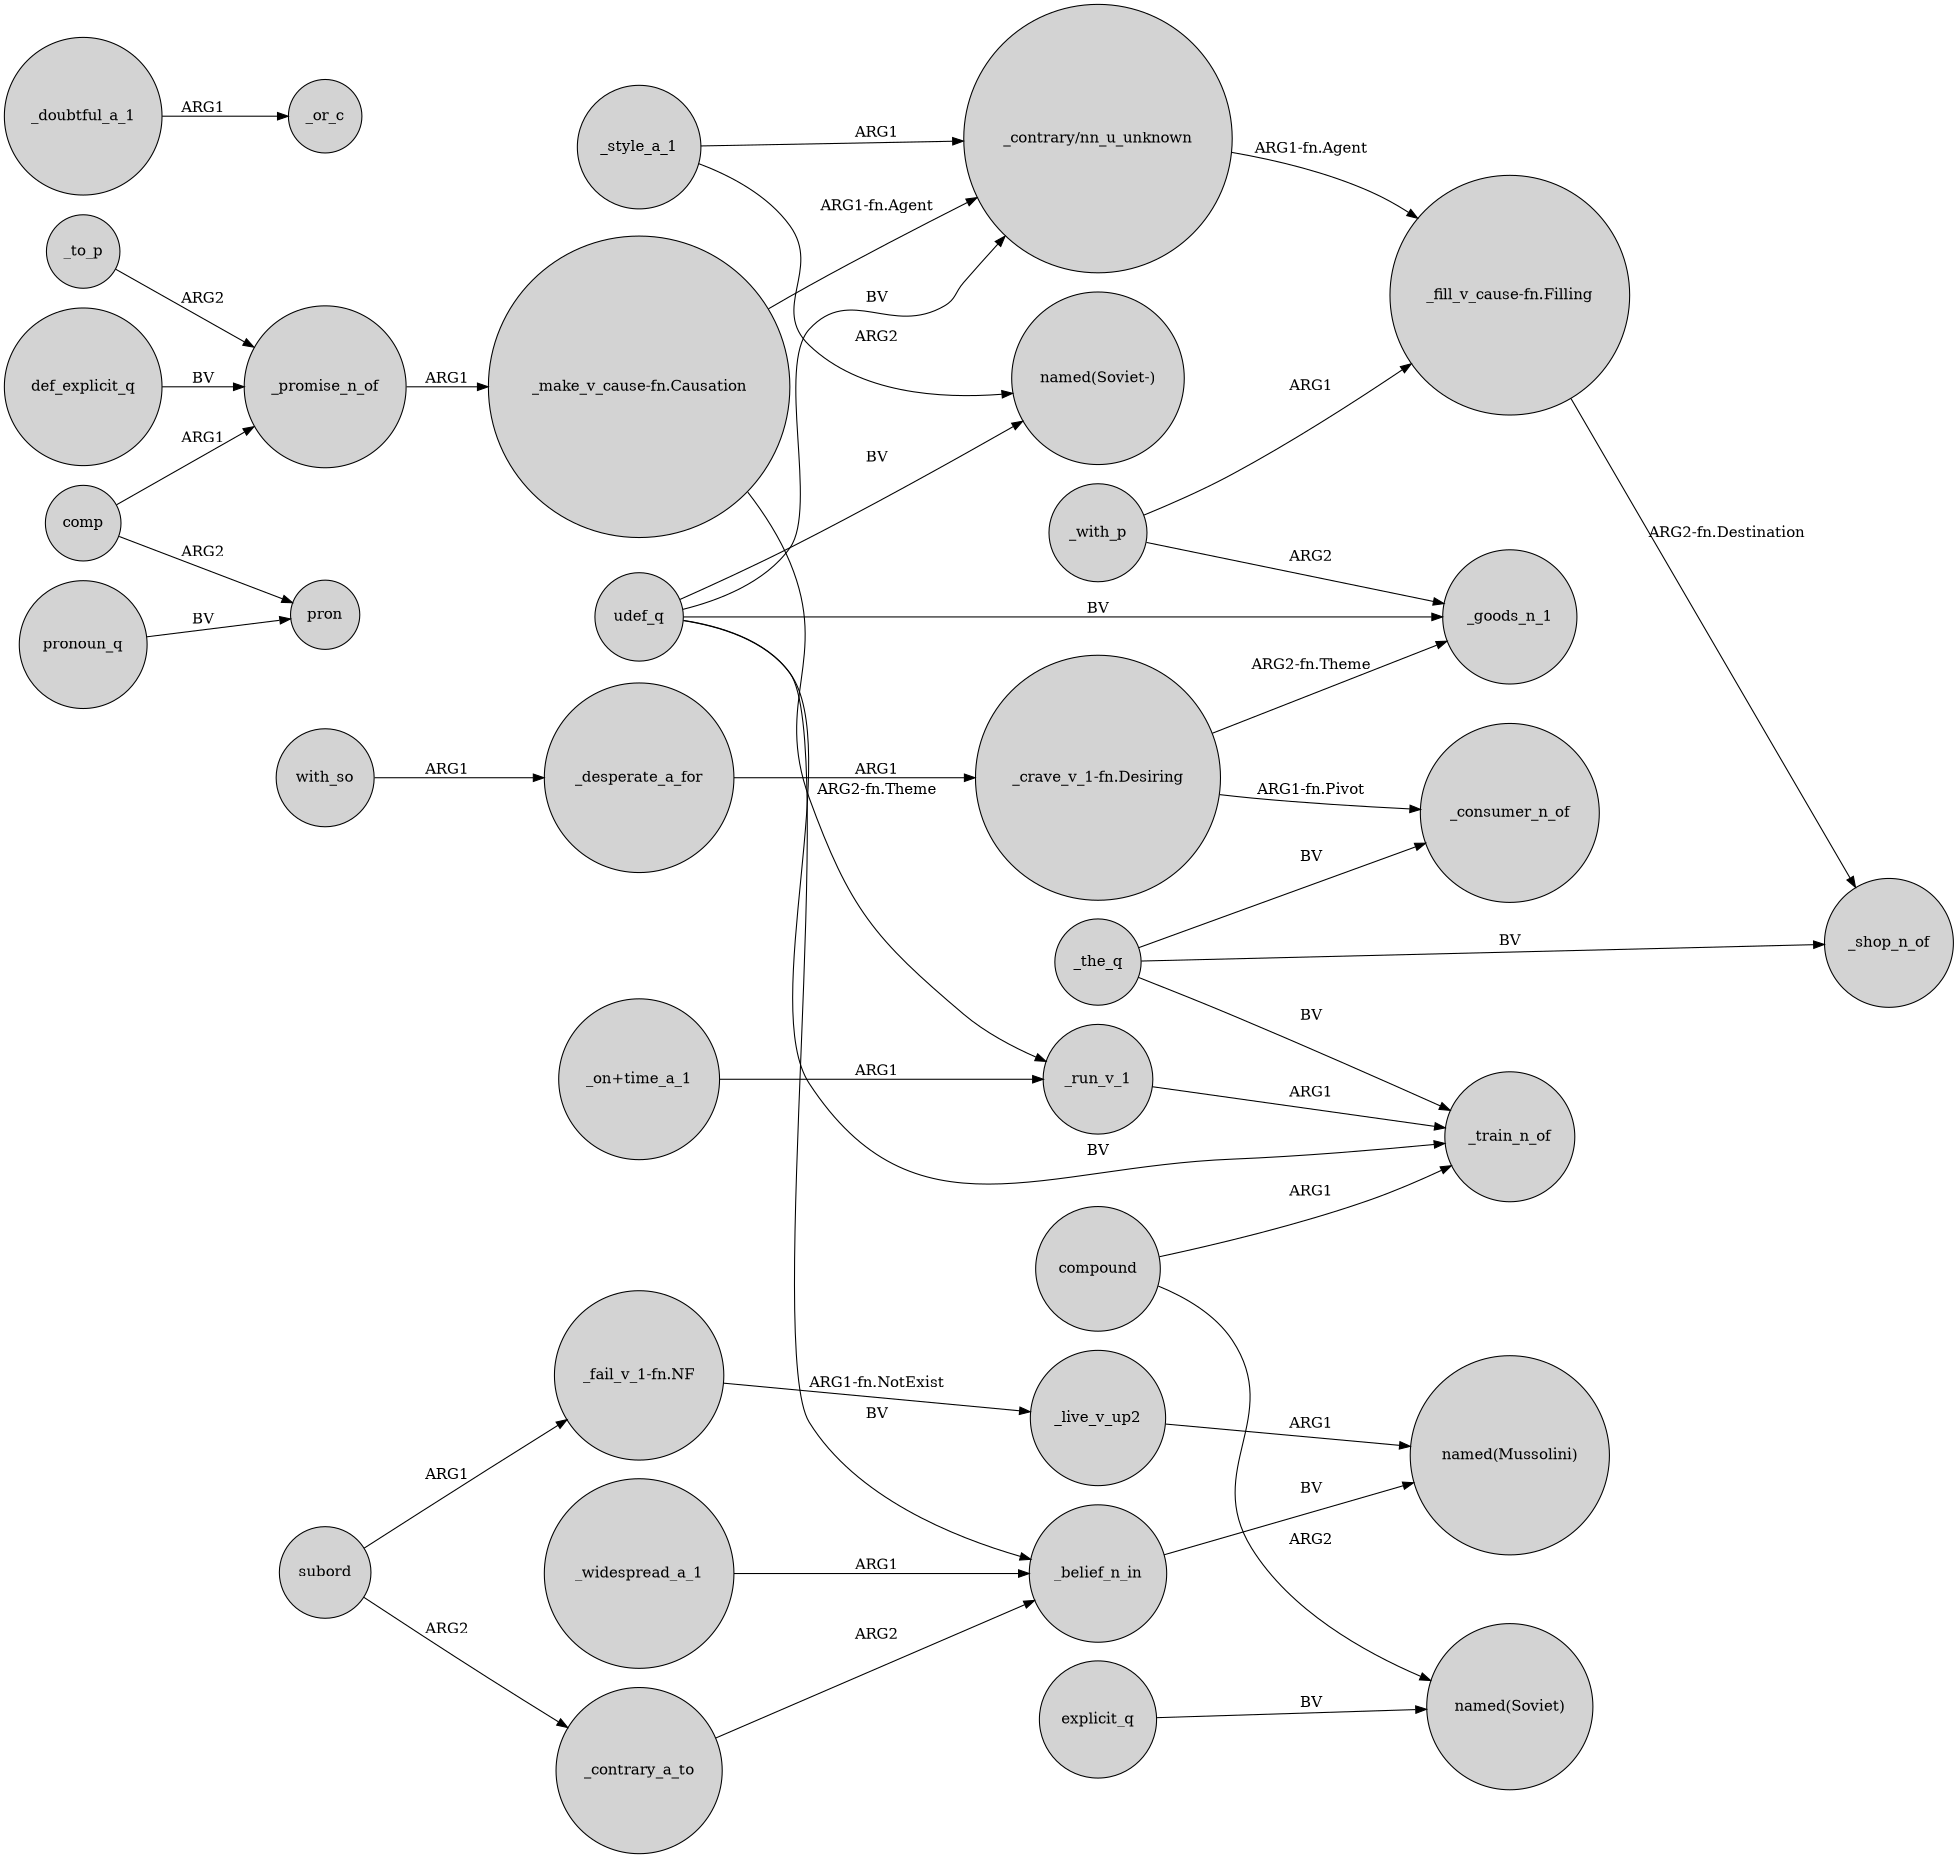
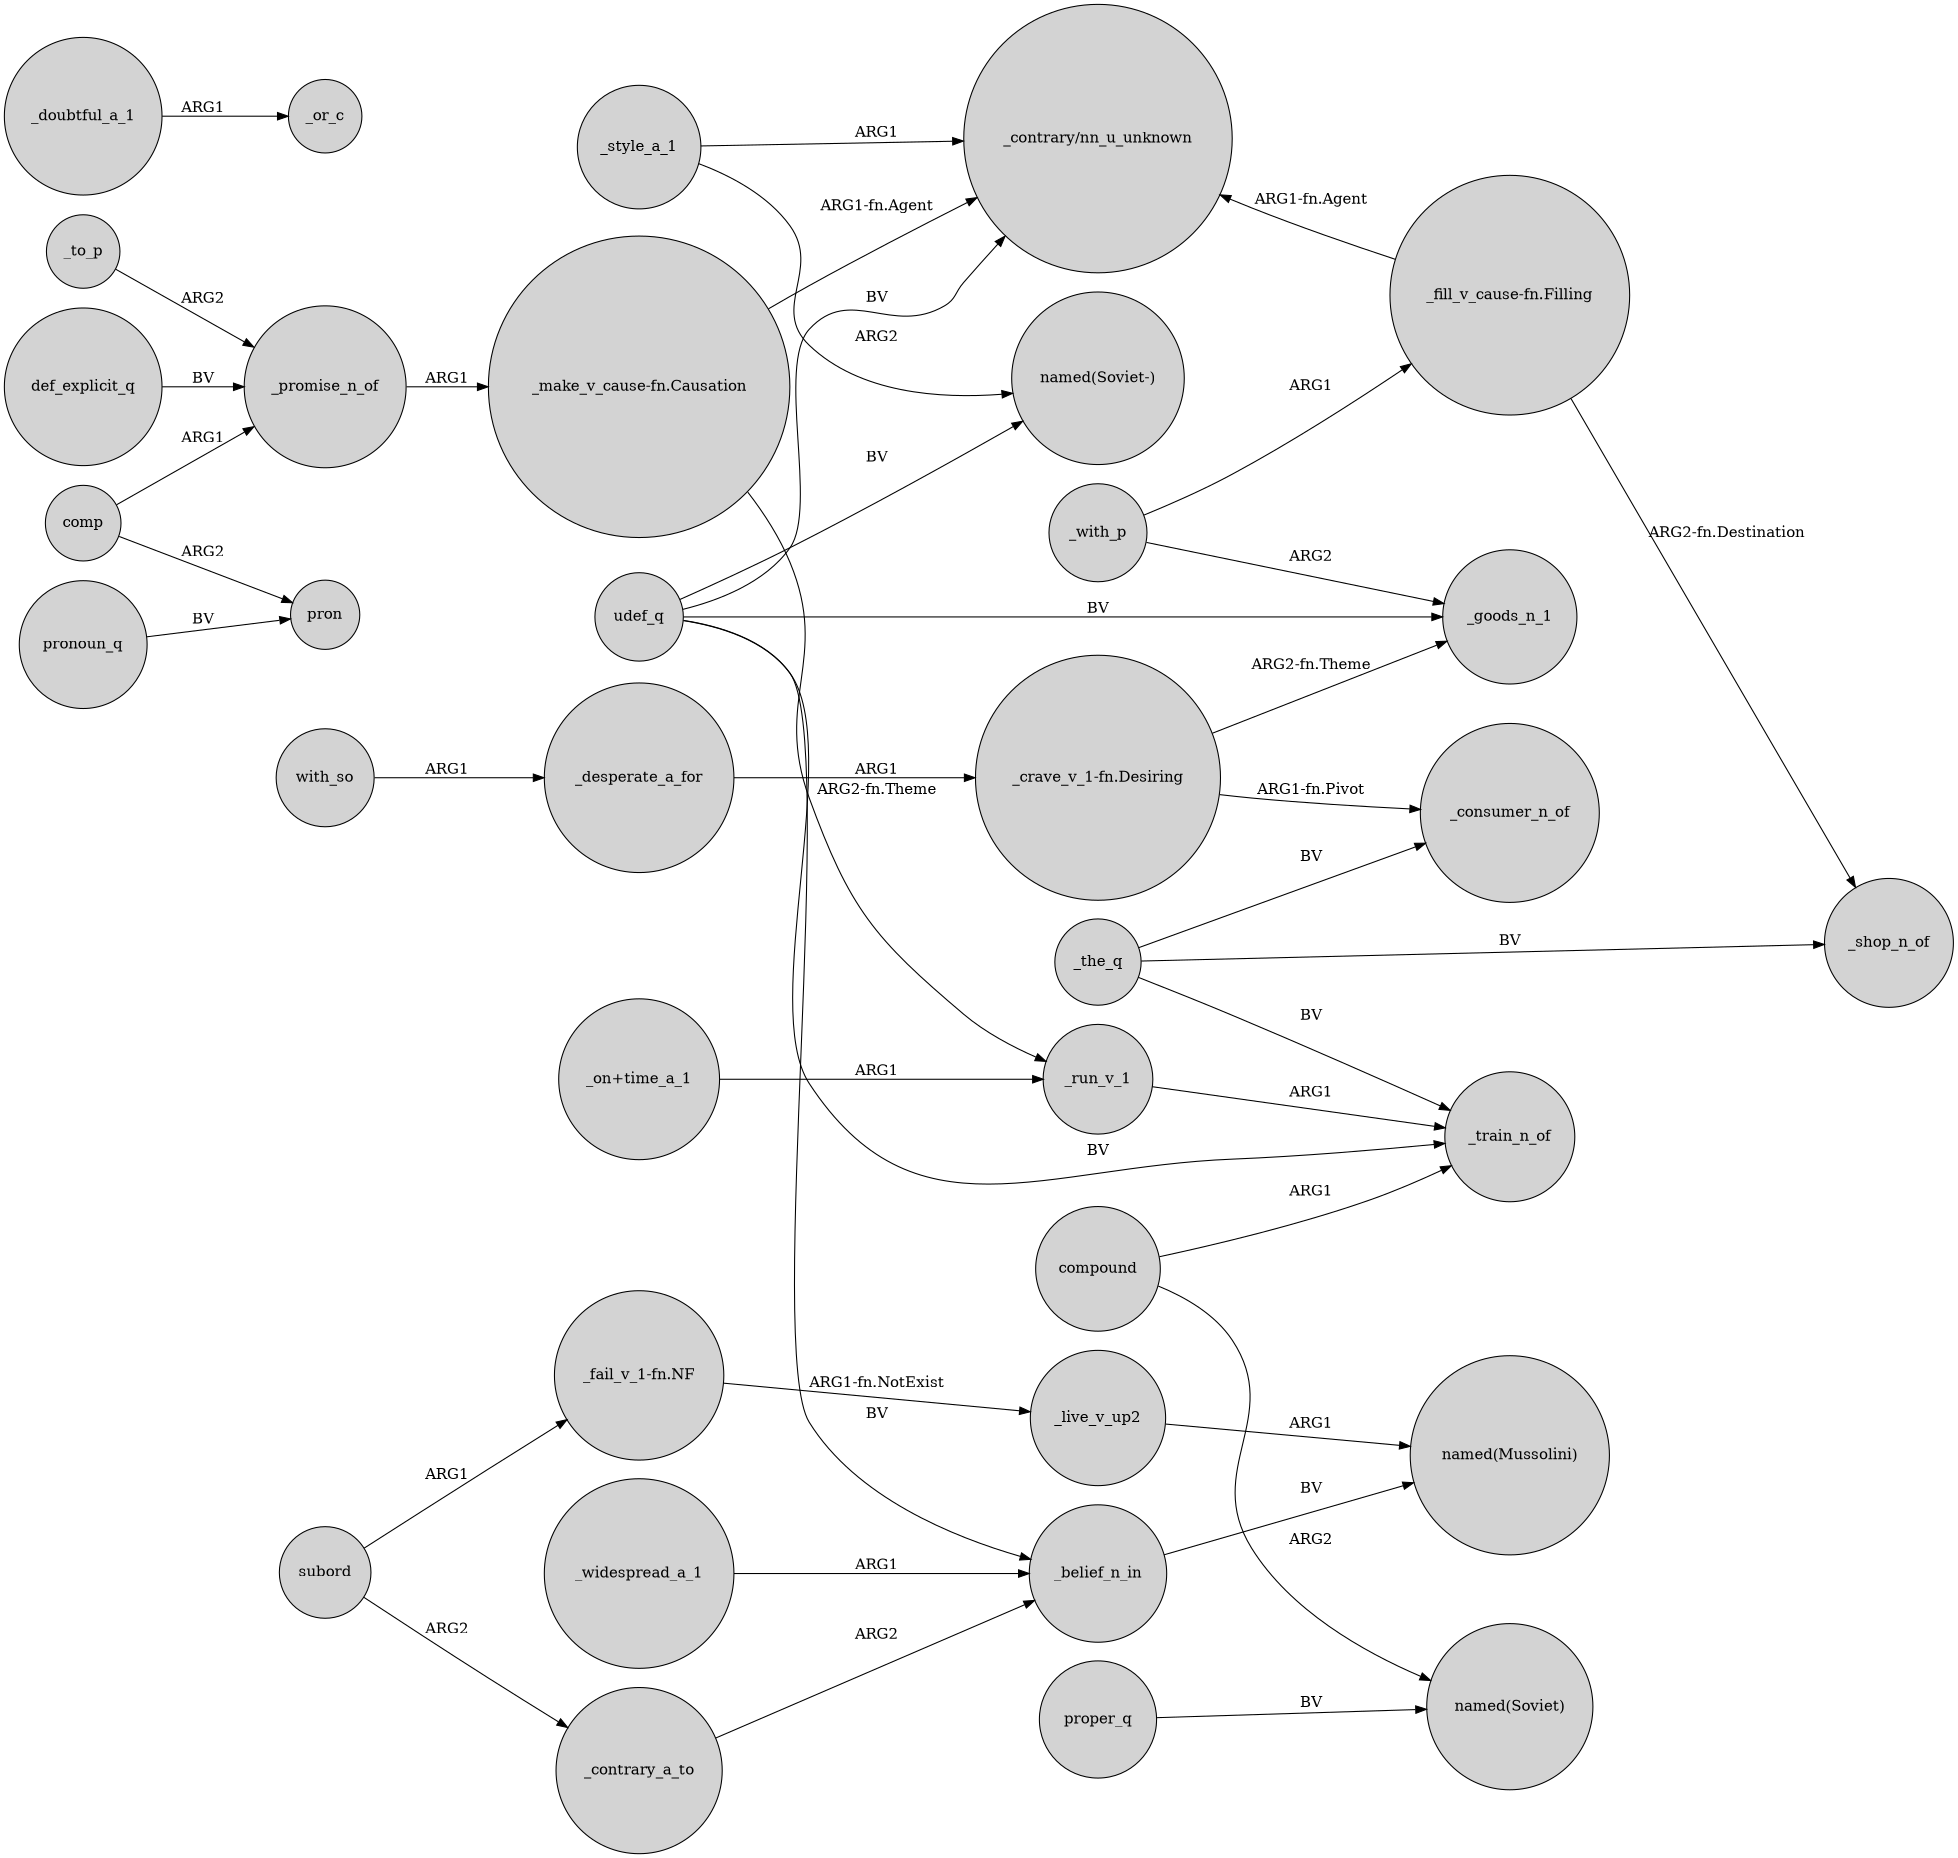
(1323, 174) -> (1312, 231)
(1098, 1719) -> (1098, 1719)
